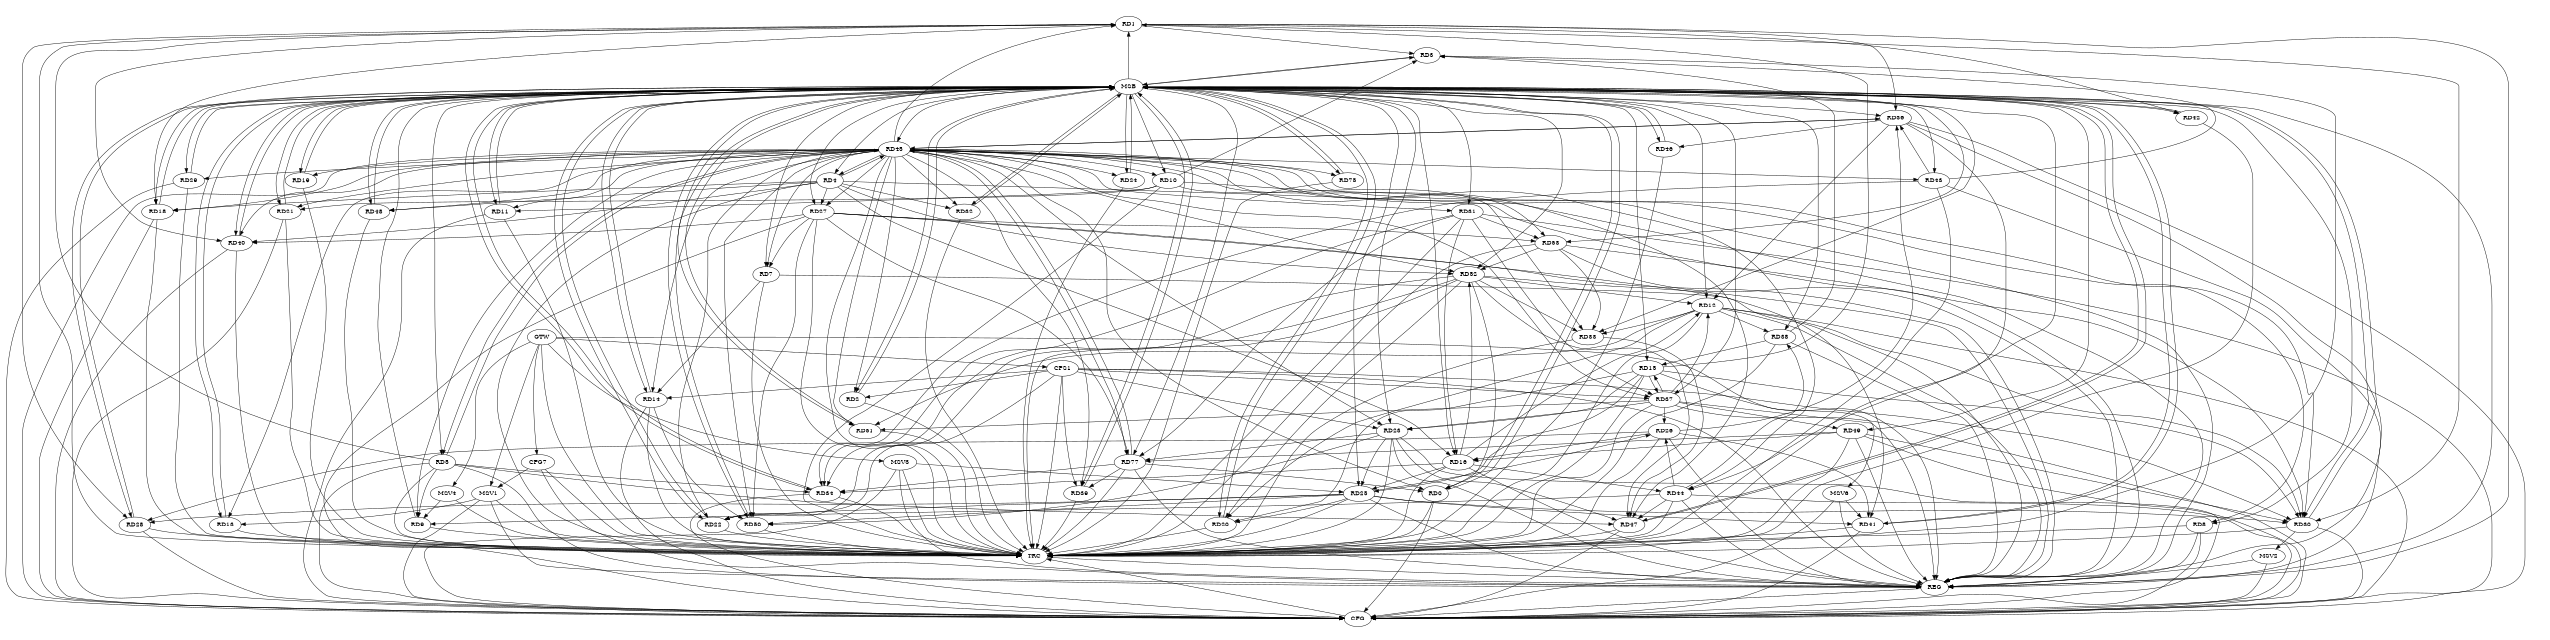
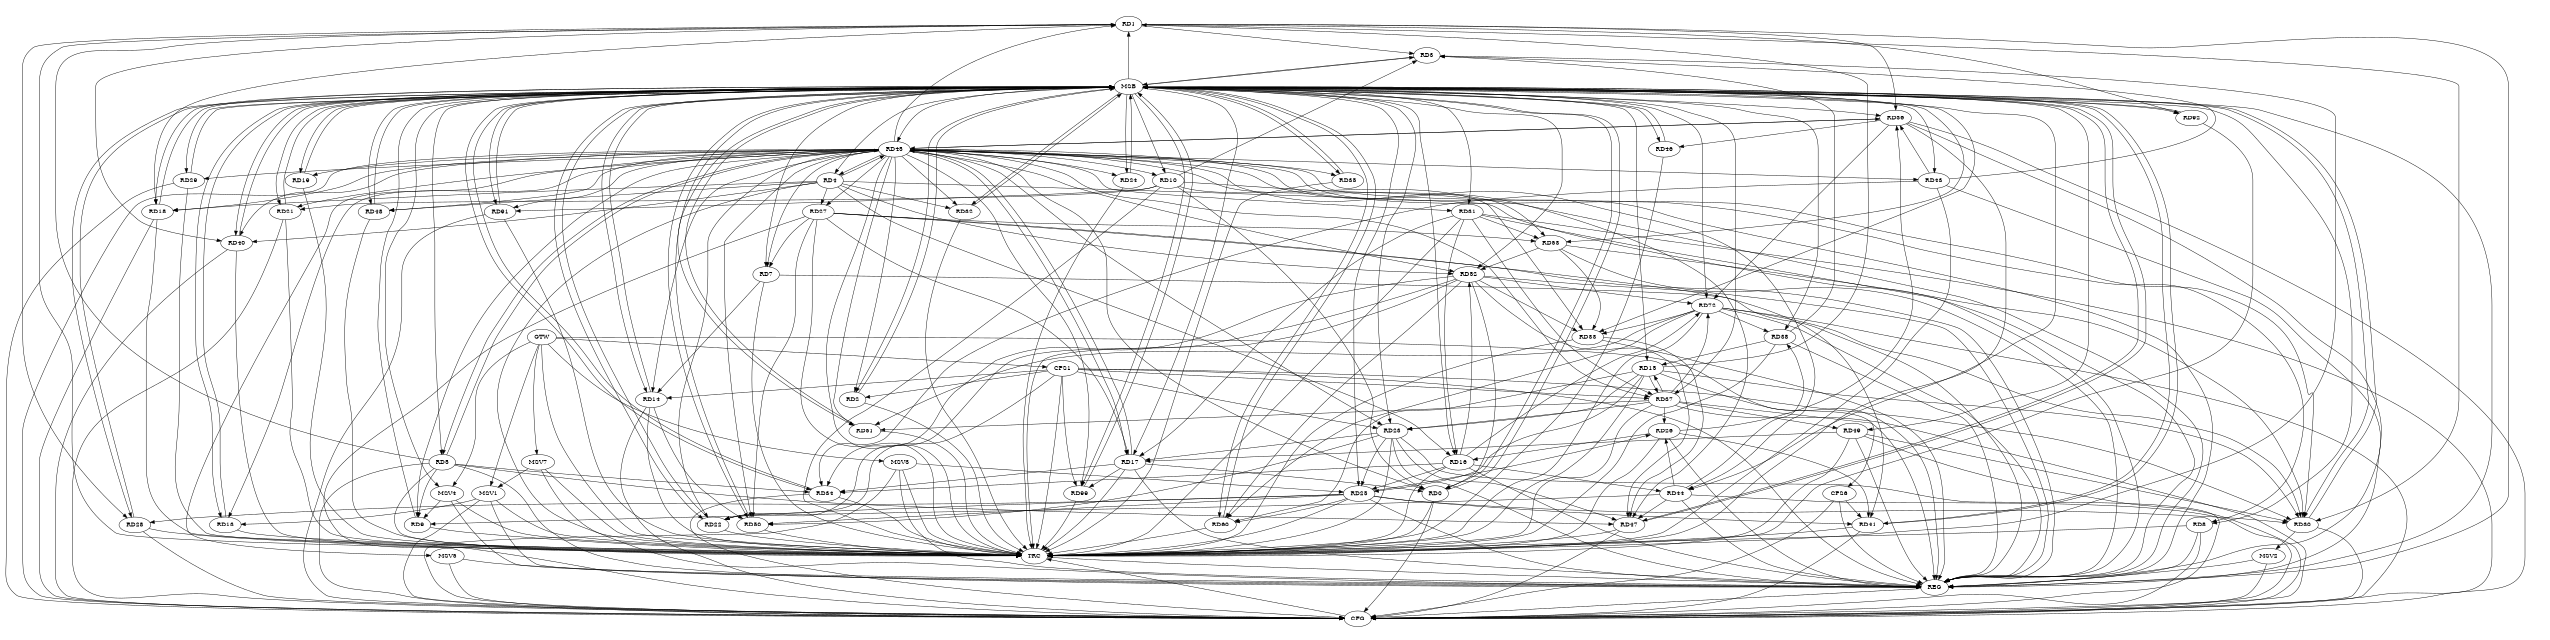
(935, 98) -> (442, 109)
(2192, 118) -> (2192, 118)
(1348, 181) -> (1348, 181)
(500, 212) -> (500, 212)
(530, 235) -> none
(1707, 306) -> (1707, 306)
none -> (1327, 321)
(1134, 324) -> (2013, 326)
none -> (1858, 404)
(1296, 408) -> none
(971, 442) -> none
(1657, 446) -> none
(538, 462) -> (538, 462)
(1130, 462) -> (1130, 462)
(1080, 494) -> (1080, 494)
(1839, 494) -> (1839, 494)
(1220, 525) -> (1220, 525)
(1371, 549) -> none
(1701, 550) -> none
none -> (447, 556)
none -> (1170, 580)
